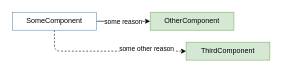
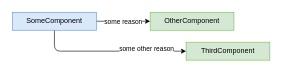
(54, 21) -> (54, 21)
(77, 51) -> (77, 51)
